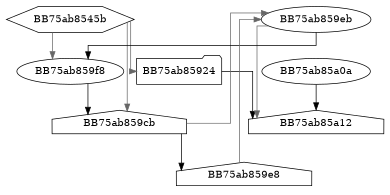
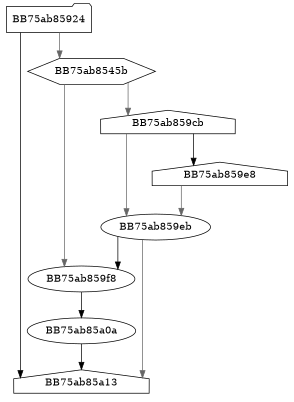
(131, 46) -> (60, 42)
(88, 95) -> (81, 301)
(316, 123) -> (81, 383)
